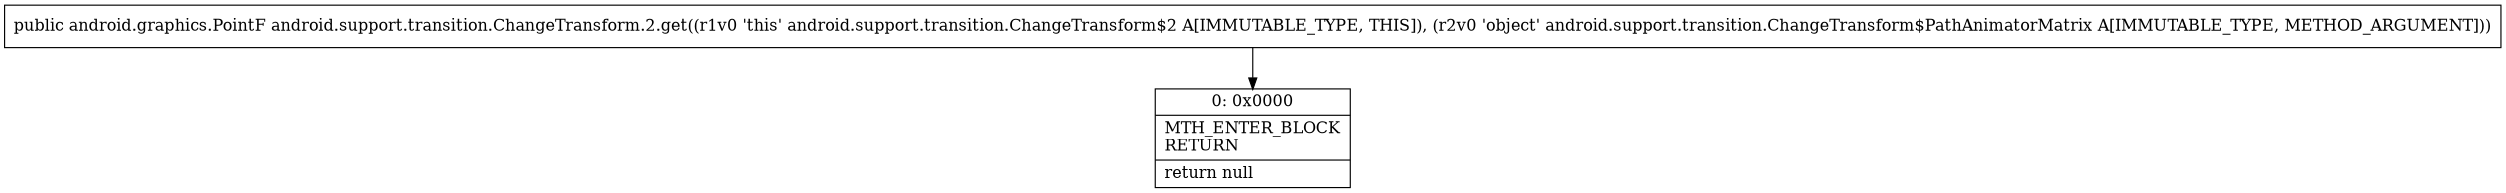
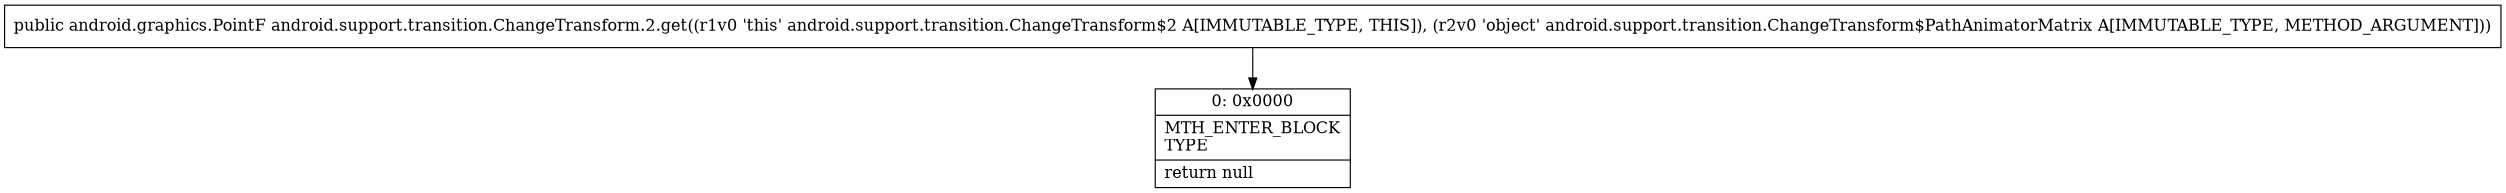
(1202, 146) -> (1187, 146)
